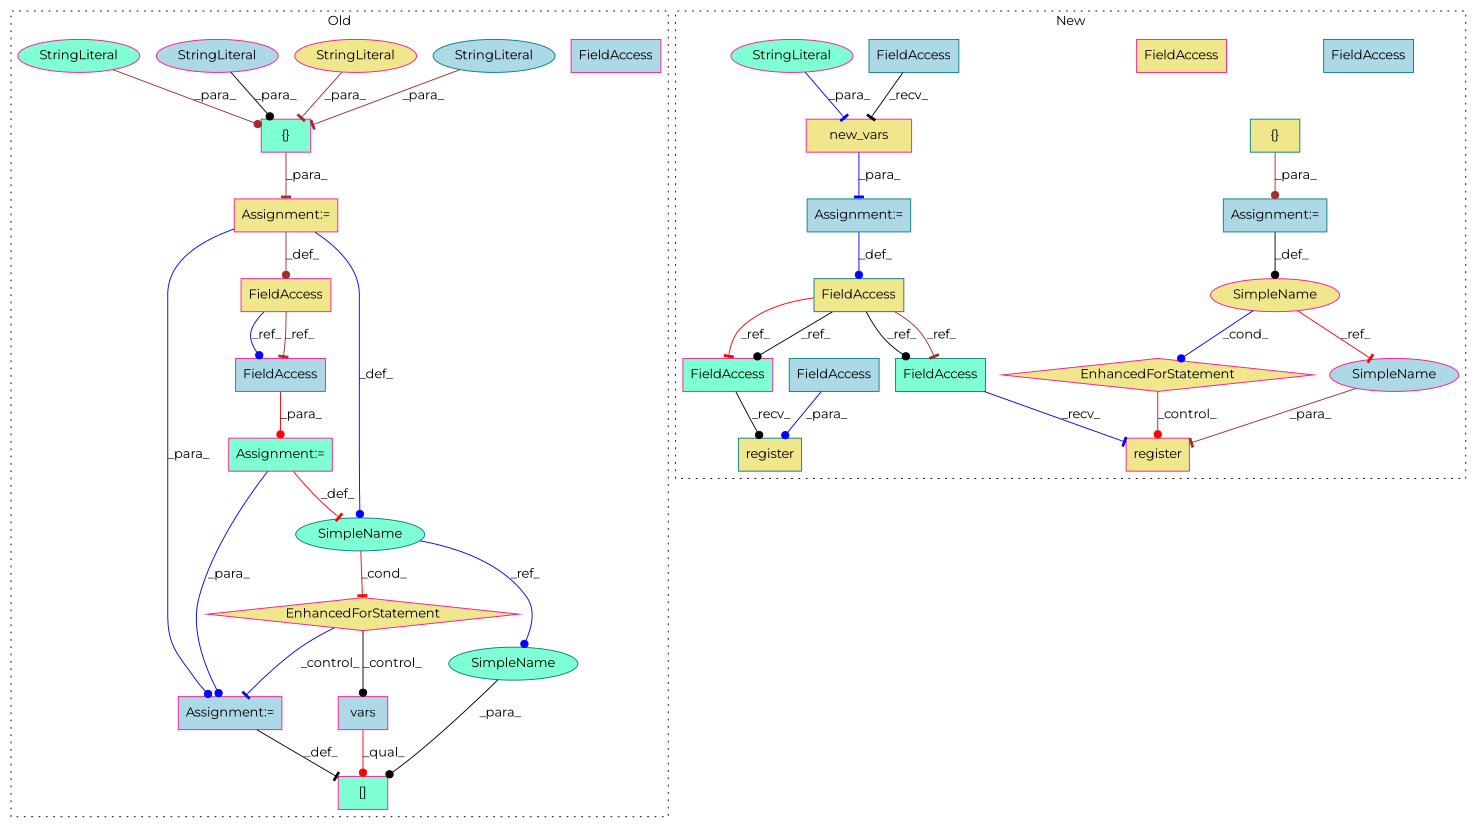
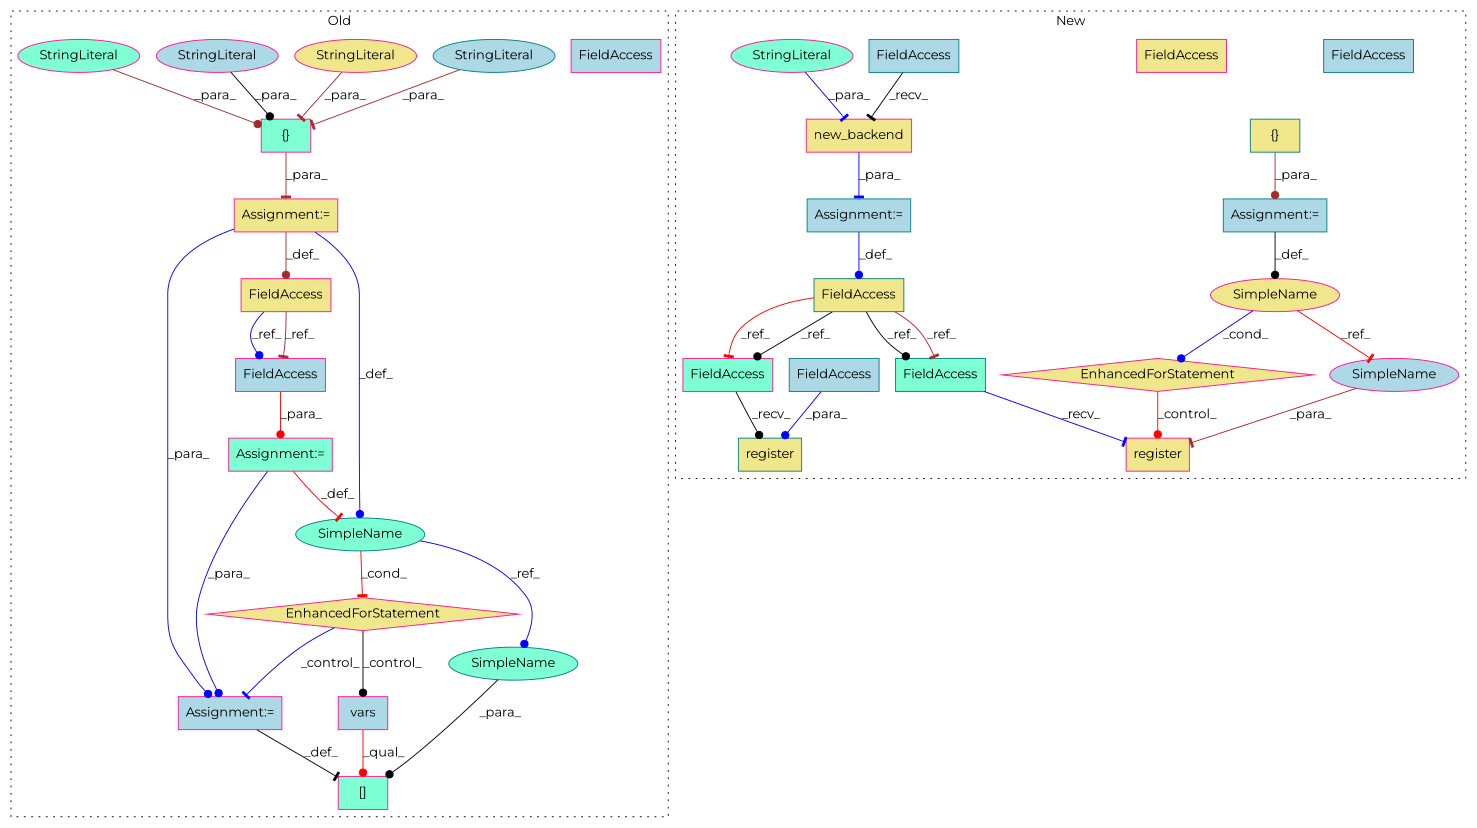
(859, 136) -> (859, 136)
